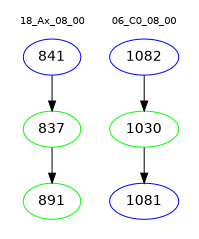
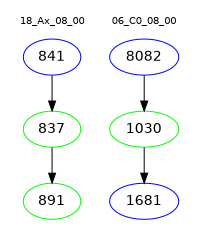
(144, 57) -> (144, 57)
(144, 201) -> (144, 201)
